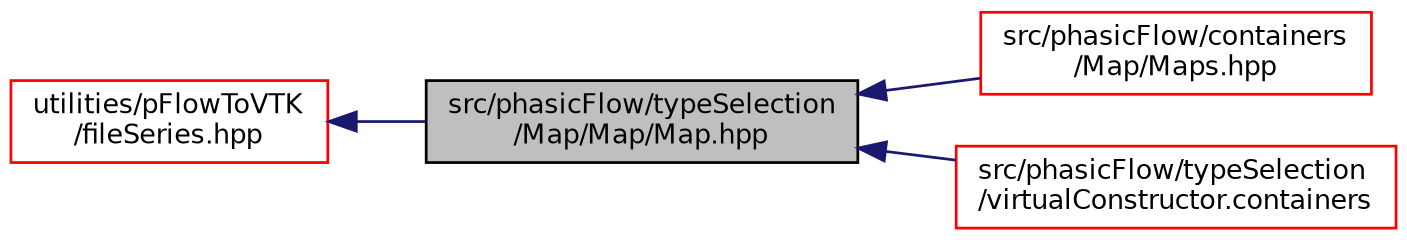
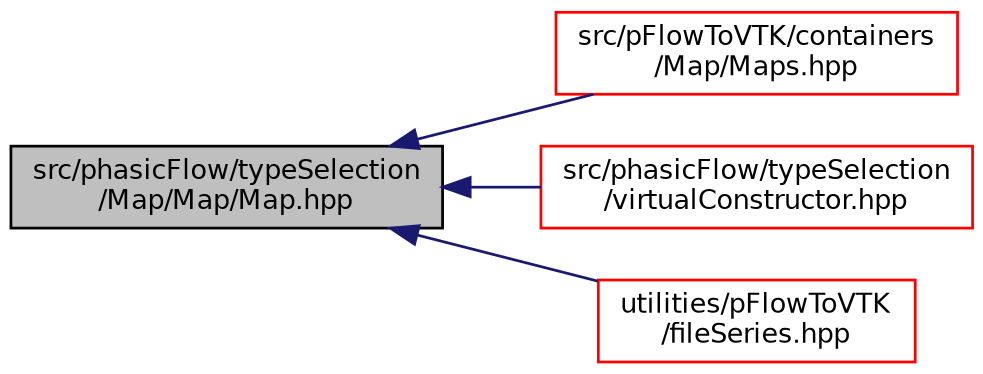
(1176, 53) -> (757, 53)
(391, 122) -> (508, 258)
(1176, 187) -> (757, 187)
